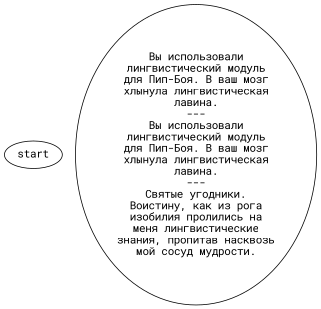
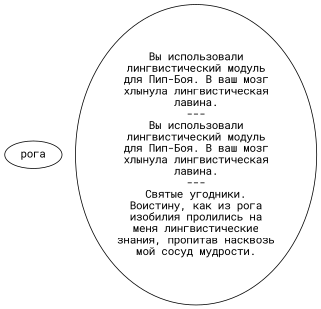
(33, 155) -> (33, 155)
